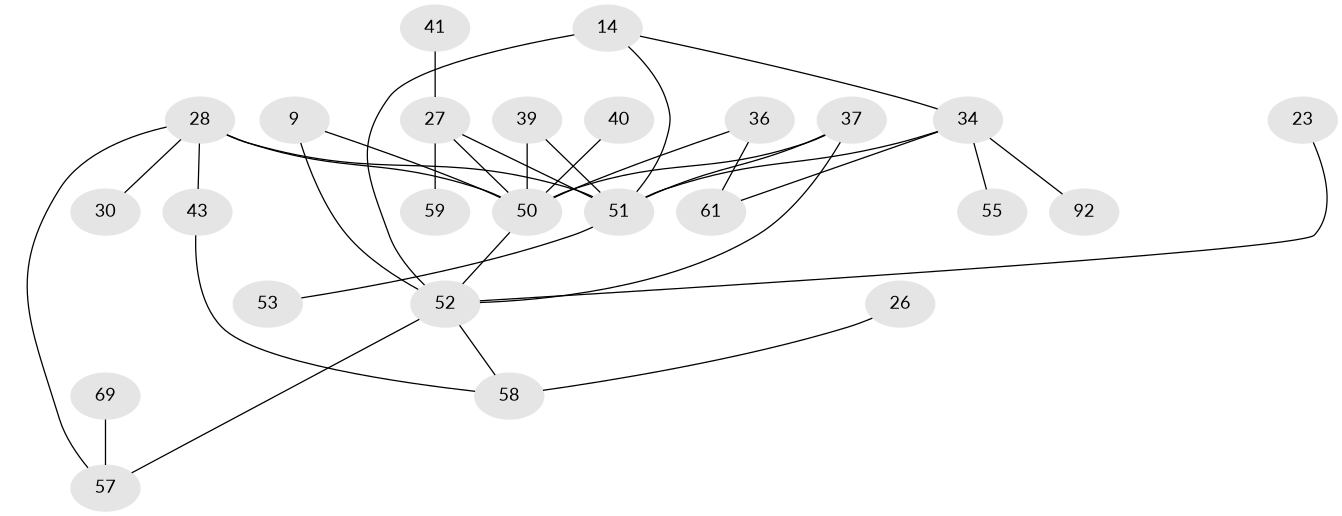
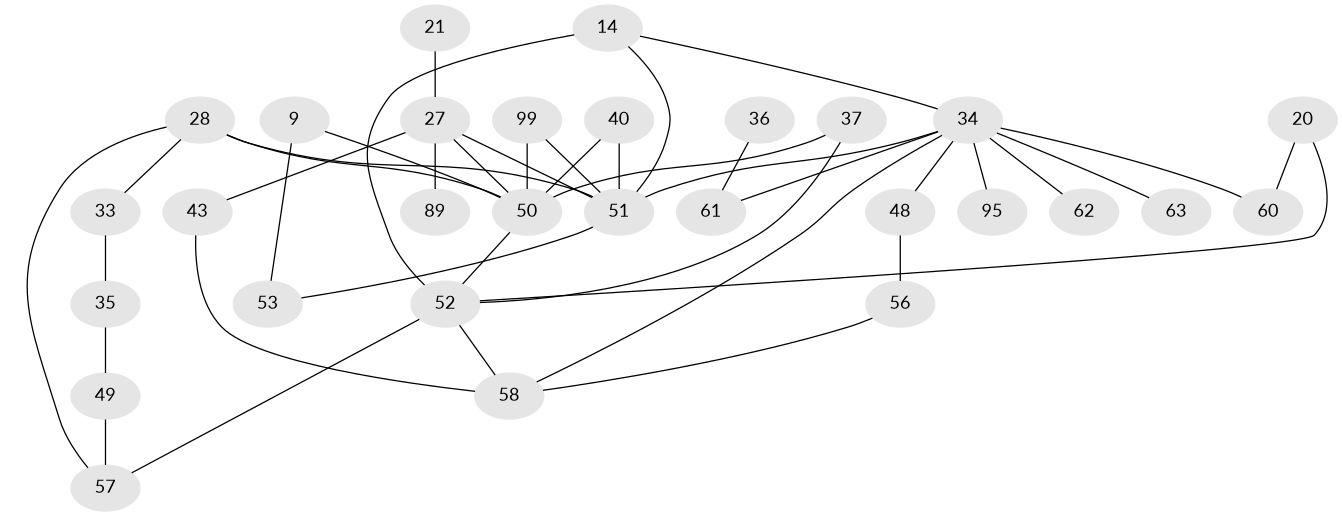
(435, 28) -> (435, 28)
(527, 120) -> (527, 120)
(1303, 120) -> (1303, 120)
(641, 163) -> none
(199, 166) -> (312, 168)
(735, 166) -> (619, 166)
(105, 212) -> (105, 212)
(435, 212) -> (435, 212)
none -> (900, 212)
(992, 212) -> (992, 212)
(1084, 212) -> (1084, 212)
none -> (1176, 212)
none -> (1268, 212)
(343, 230) -> (281, 212)
none -> (746, 269)
none -> (105, 304)
(900, 304) -> (900, 304)
(105, 396) -> (105, 396)
